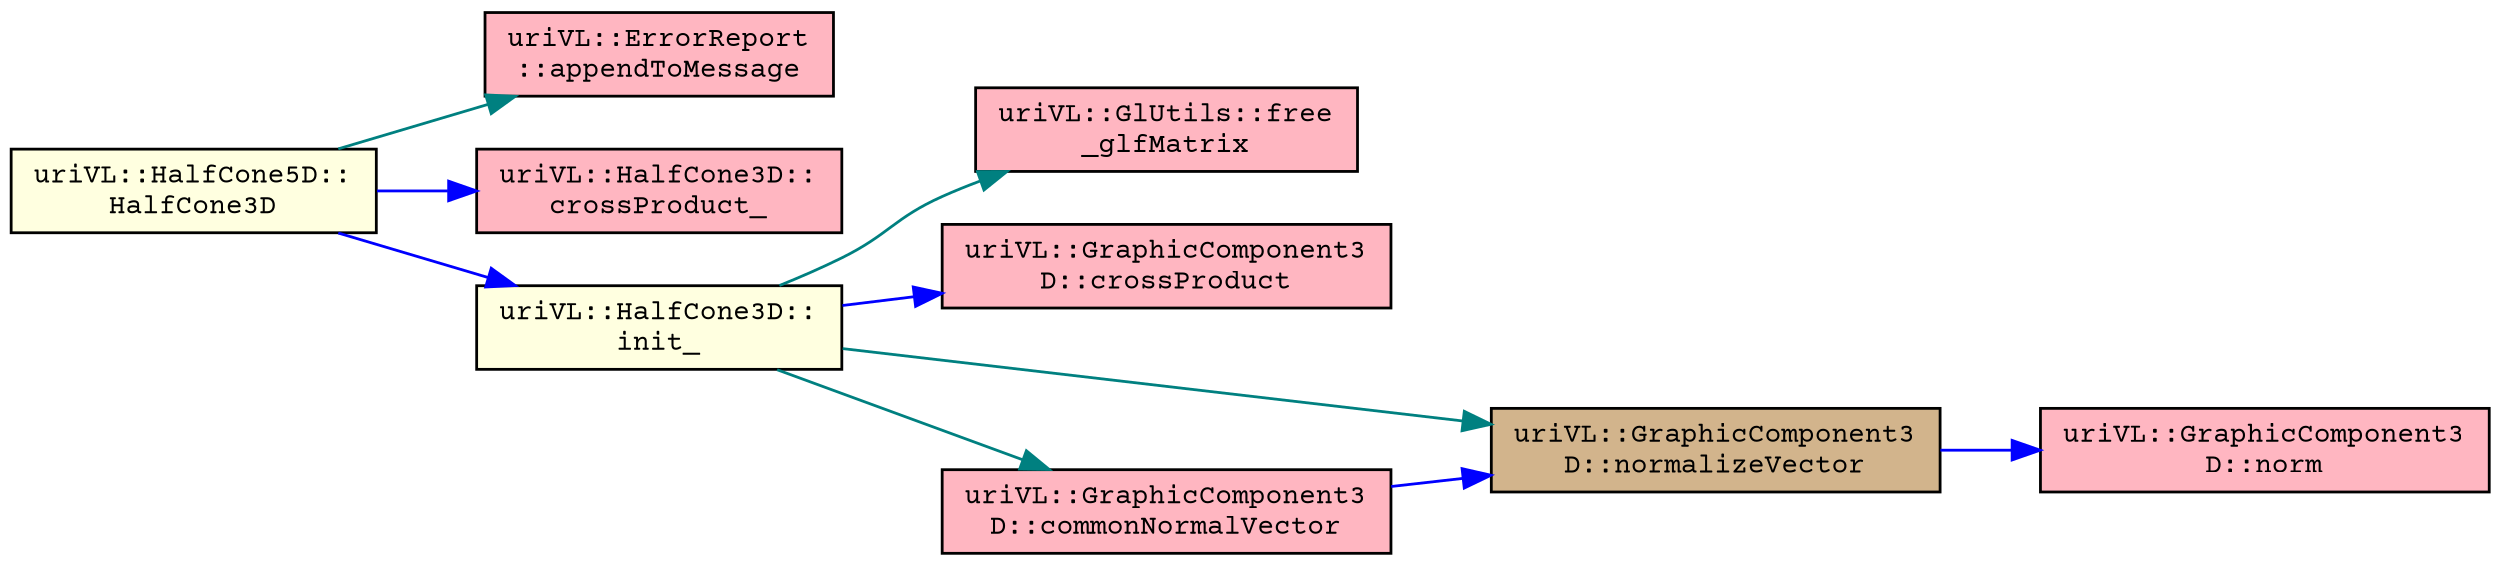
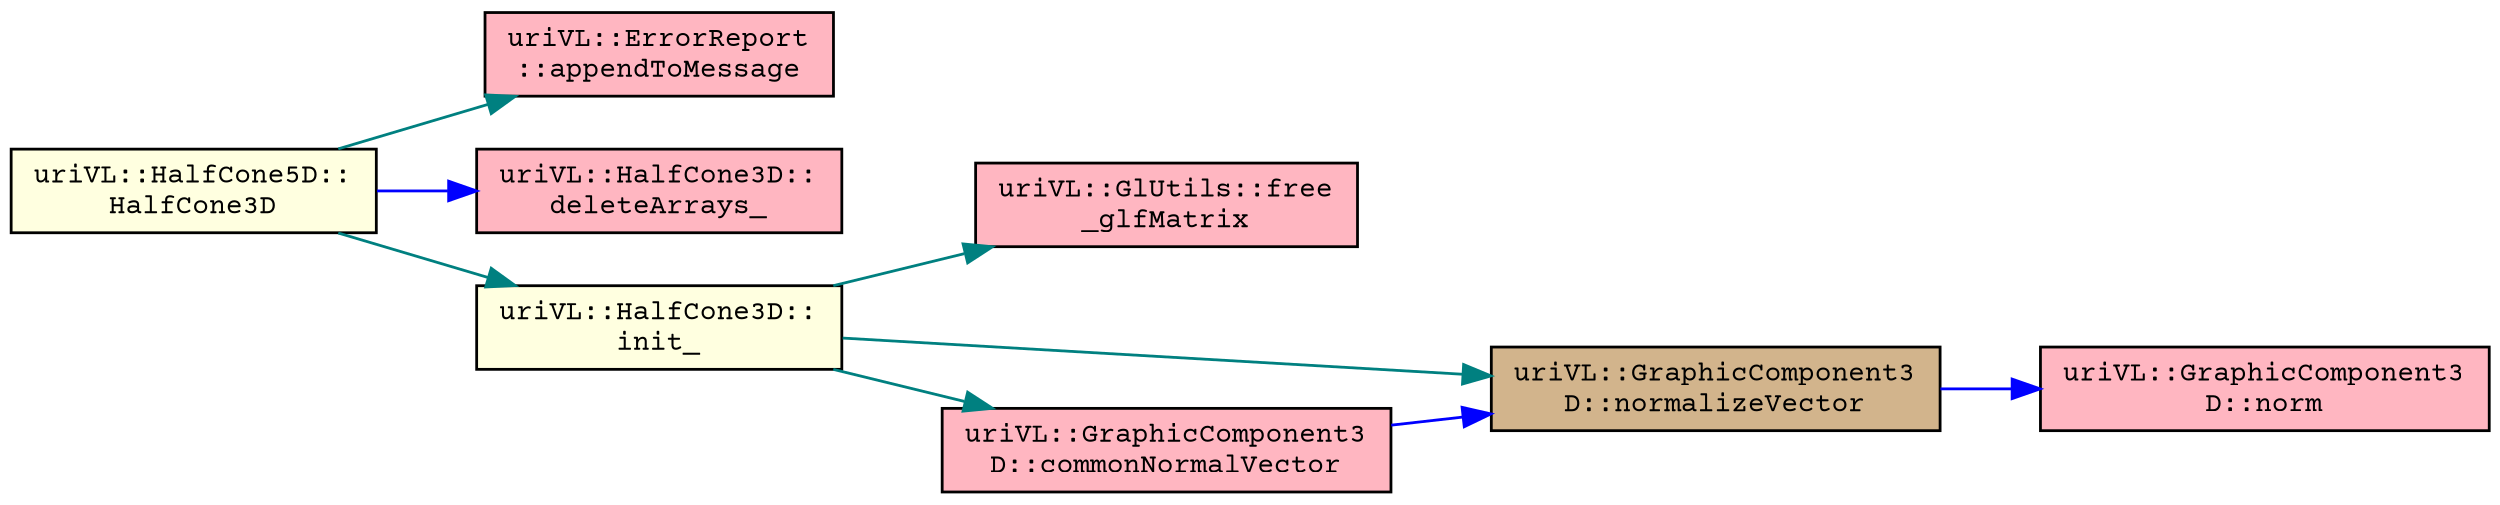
(659, 191) -> (659, 191)
(413, 255) -> (413, 255)
(1167, 266) -> none
